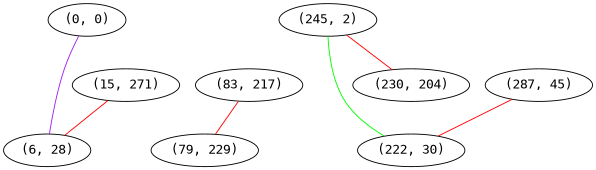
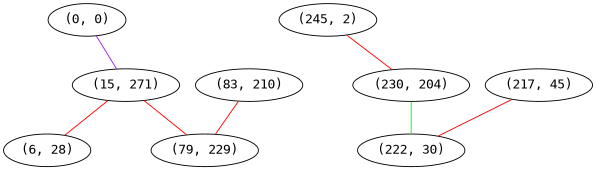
(60, 84) -> (106, 52)
(249, 85) -> (249, 85)
(539, 85) -> (539, 85)
(341, 95) -> (411, 118)
none -> (165, 118)
